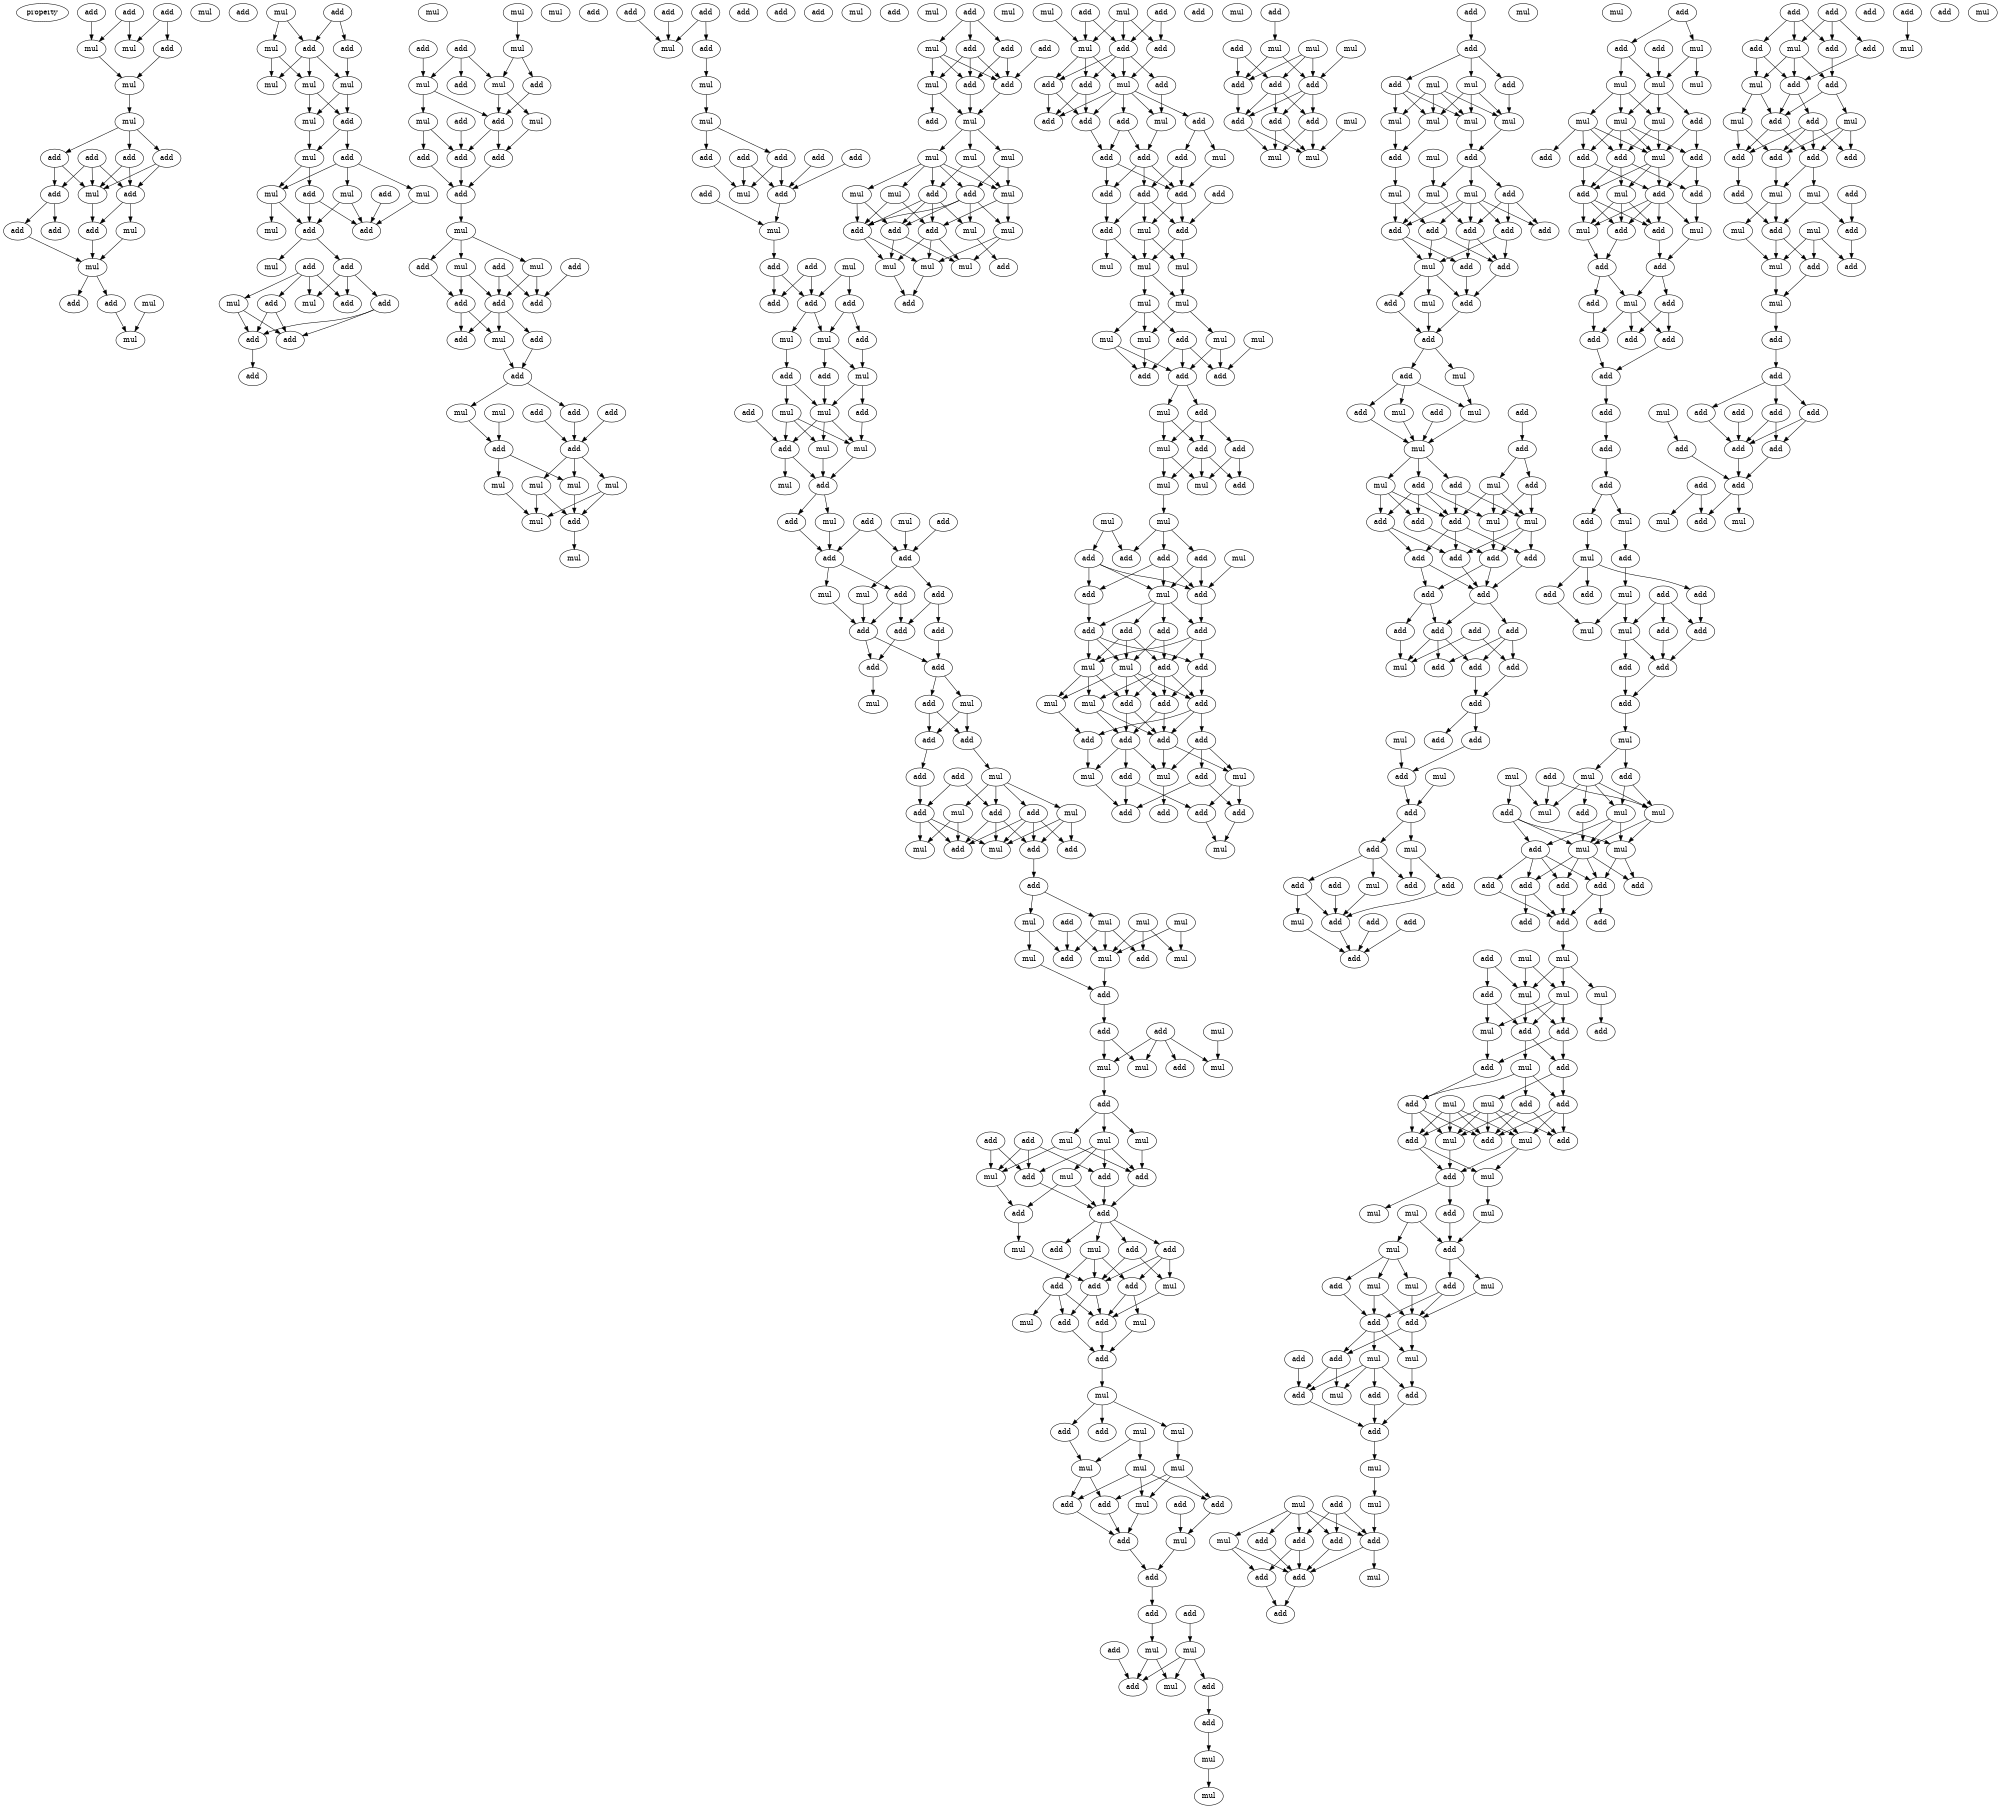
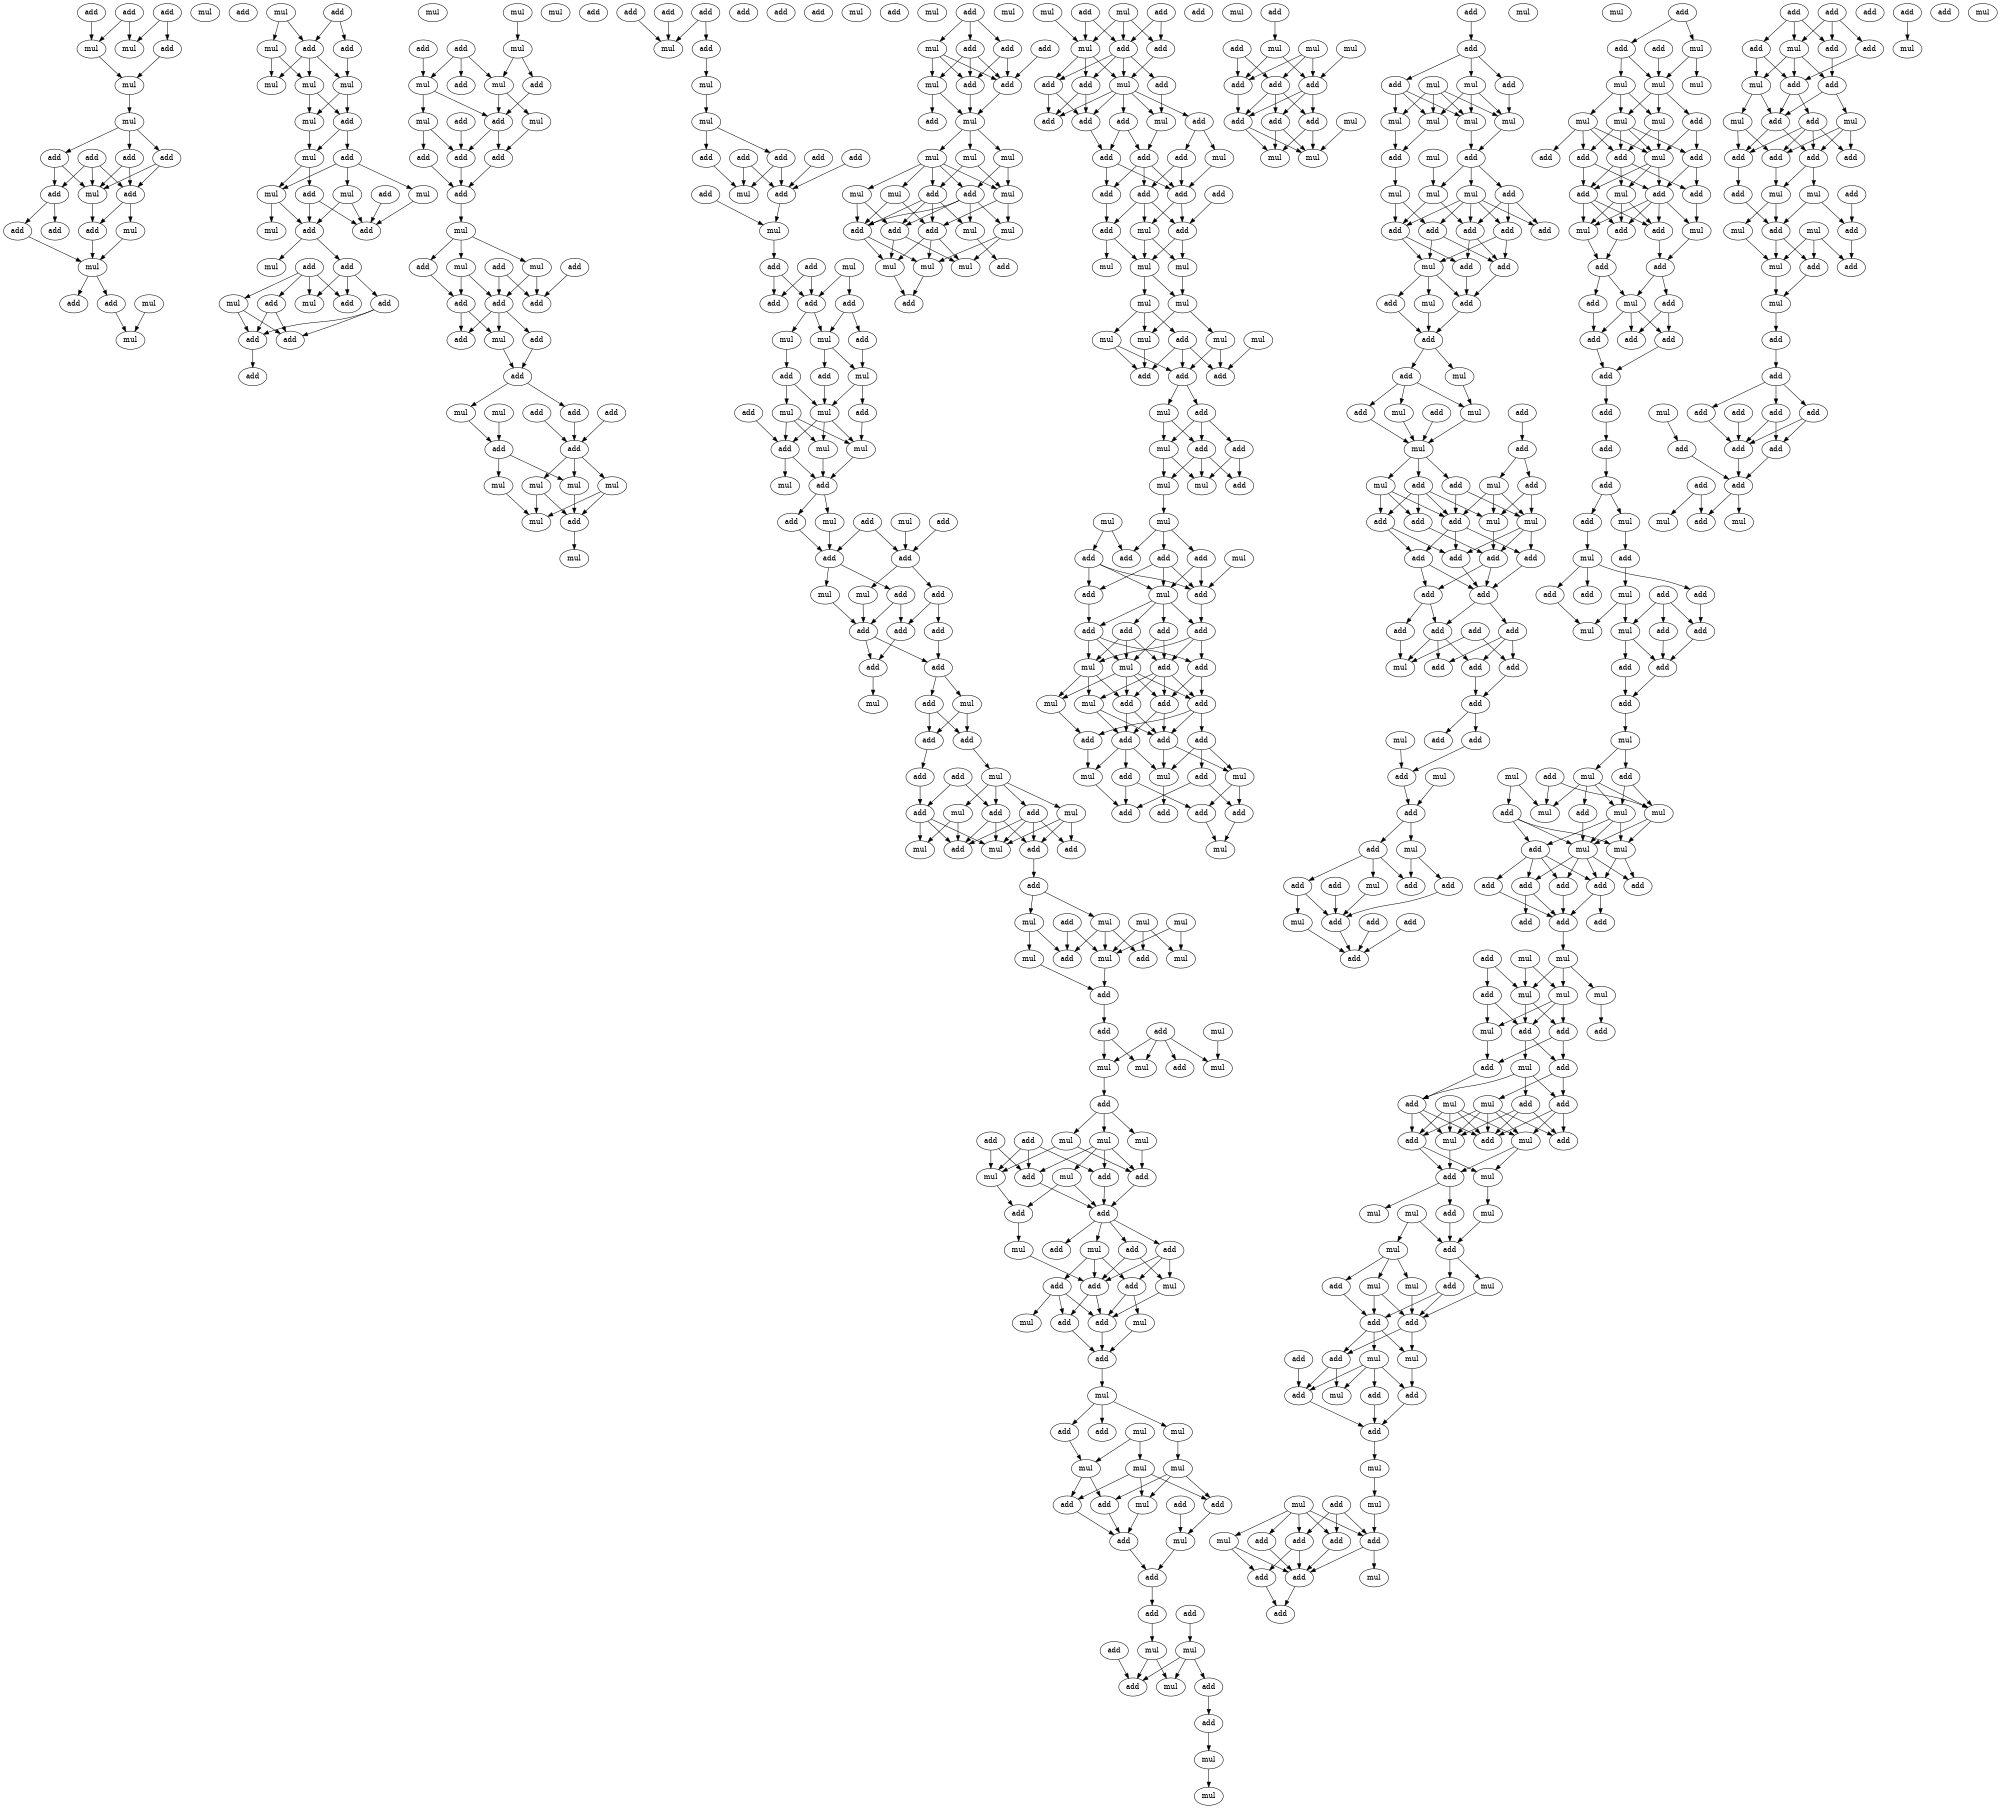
(42, 13) -> none
